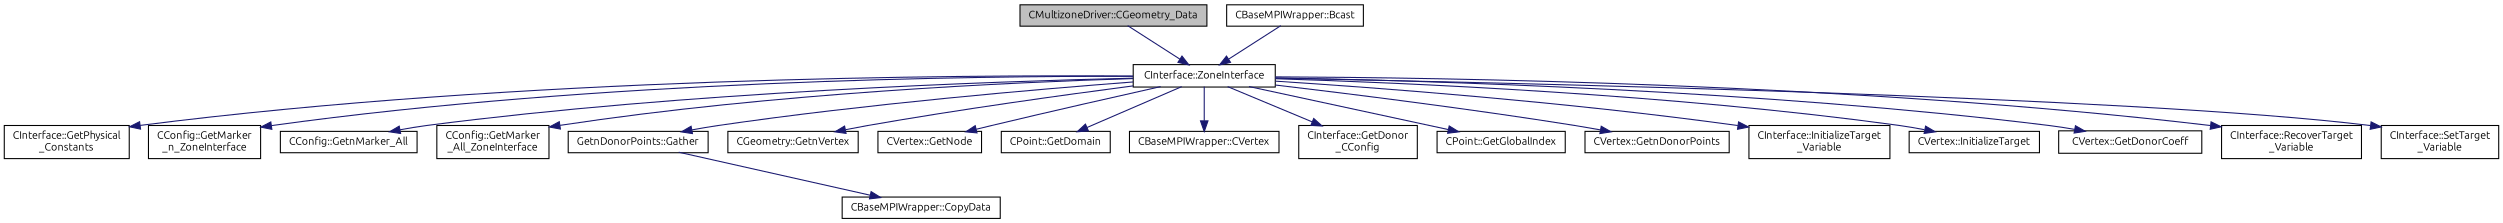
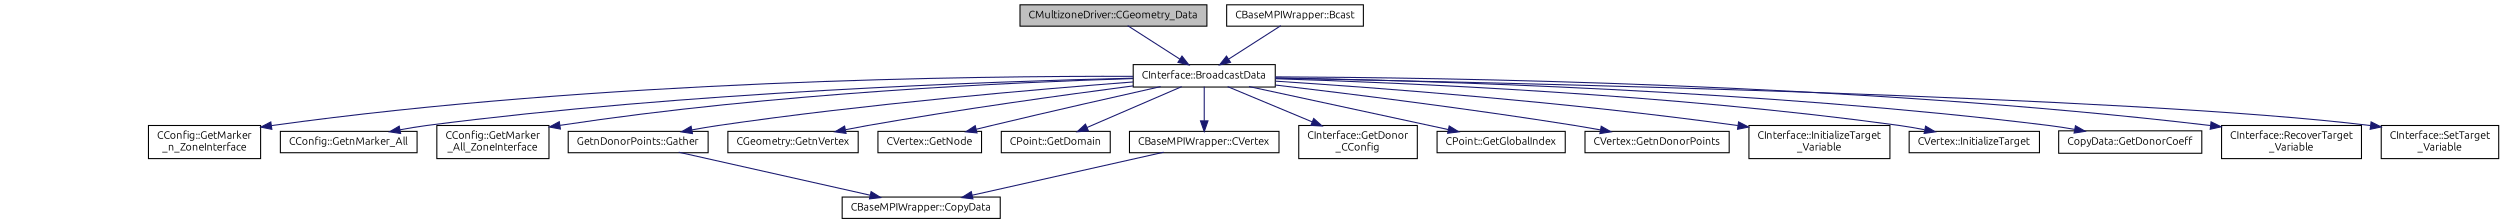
(1204, 76) -> (1204, 76)
(67, 142) -> none
(2130, 142) -> (2130, 142)
none -> (1068, 174)
